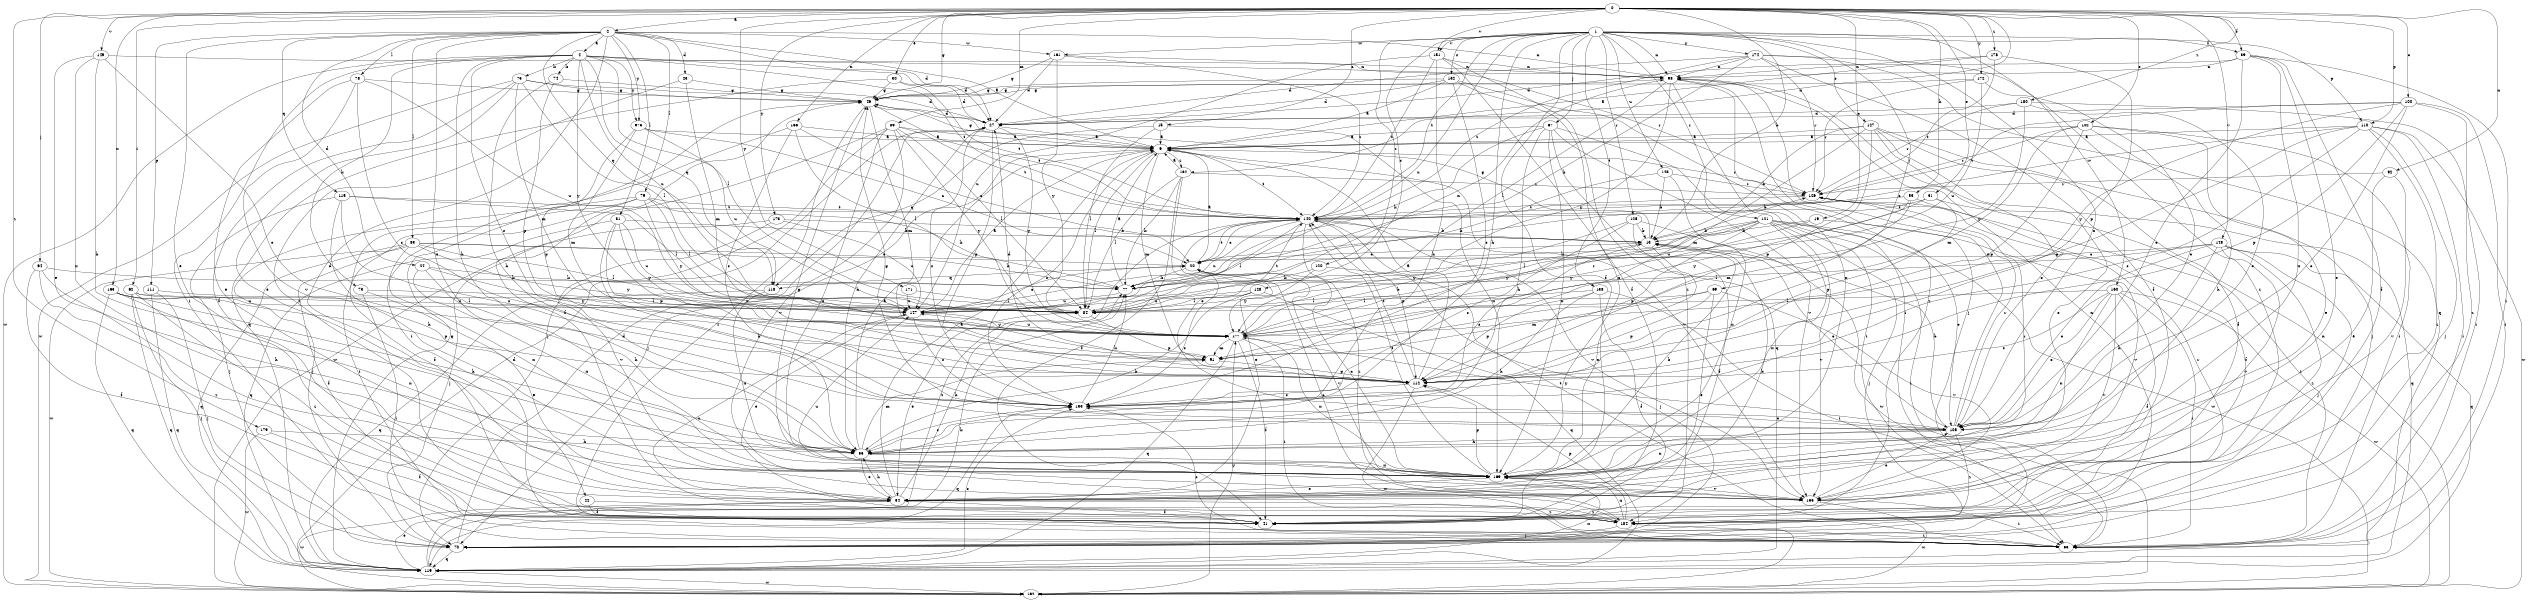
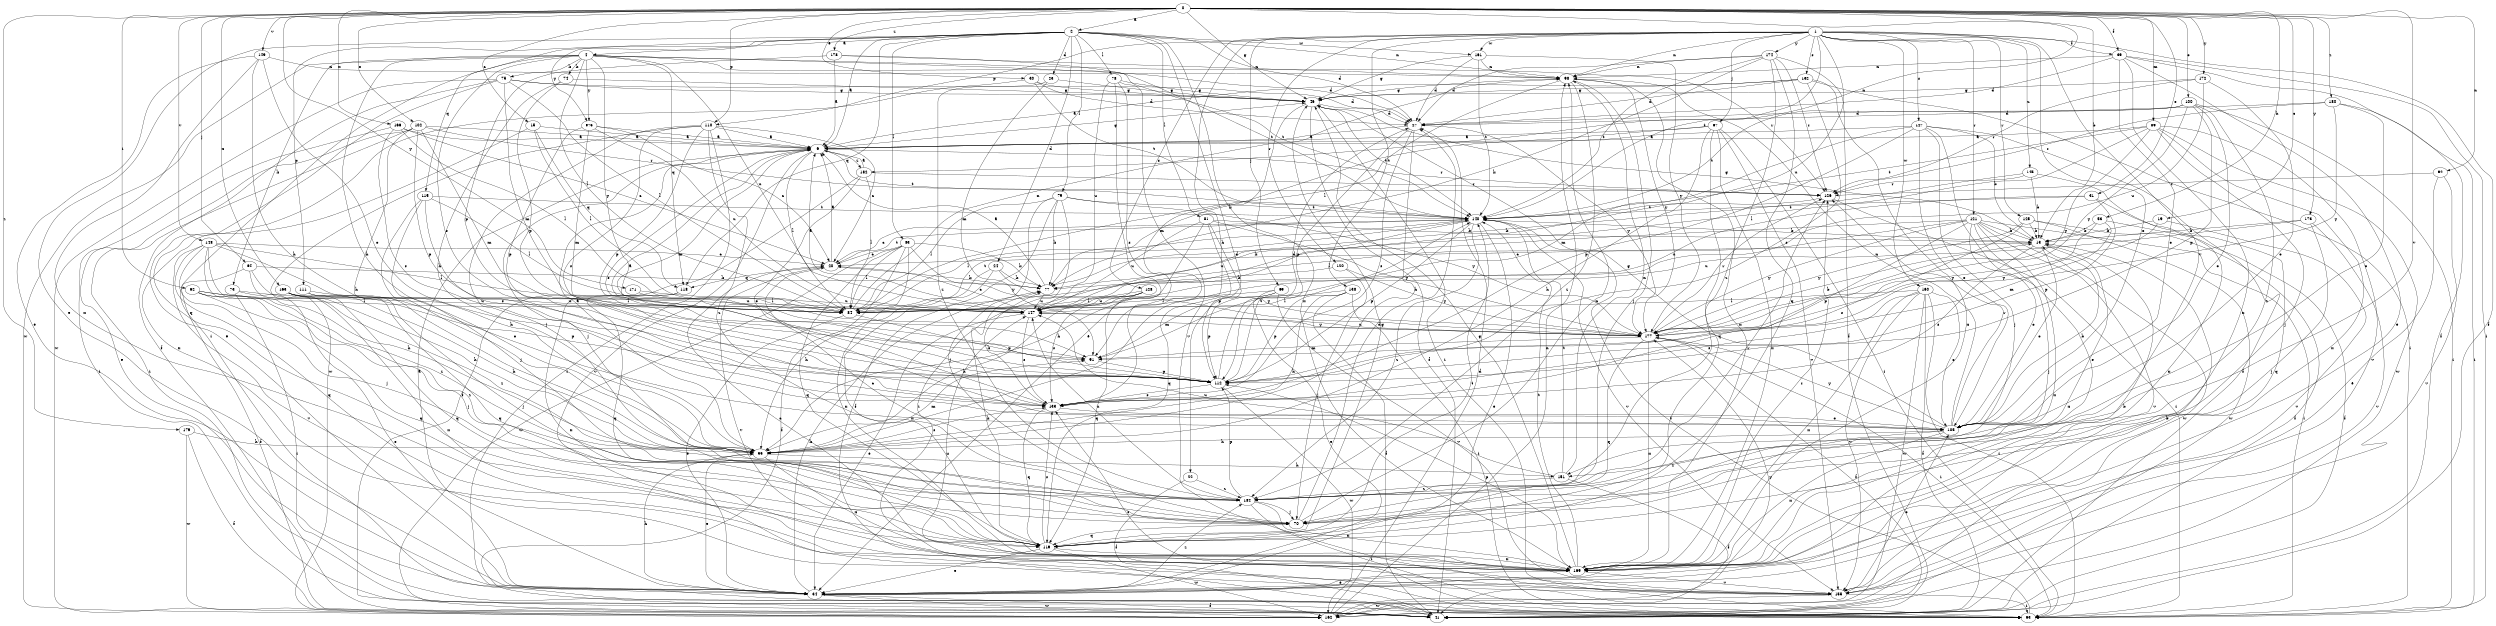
(1640, 211) -> (2081, 231)
(1146, 227) -> none
(1346, 357) -> (1140, 464)
